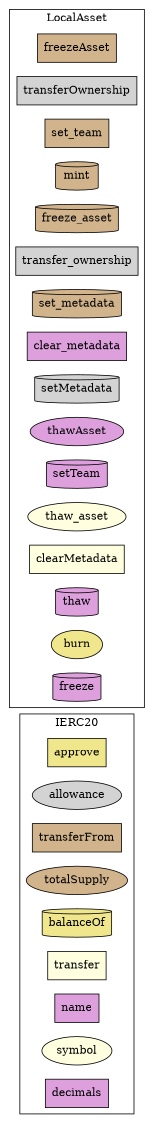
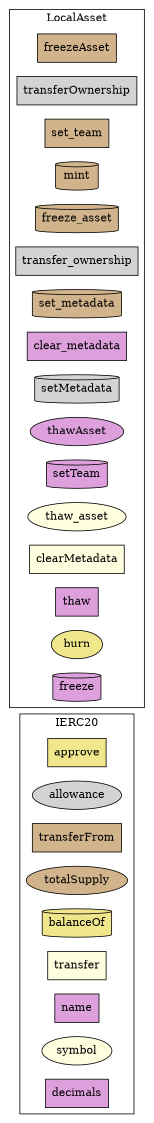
(77, 602) -> (77, 602)
